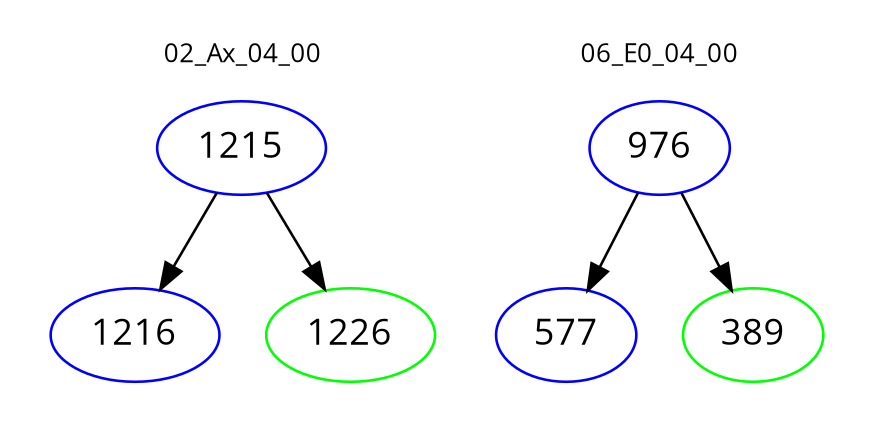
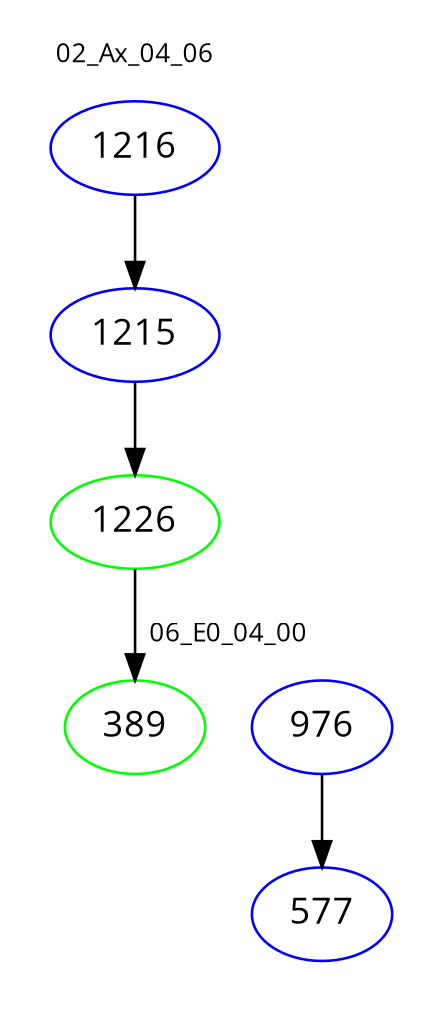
(243, 56) -> (135, 56)
(195, 230) -> (135, 229)
(700, 230) -> (135, 626)
